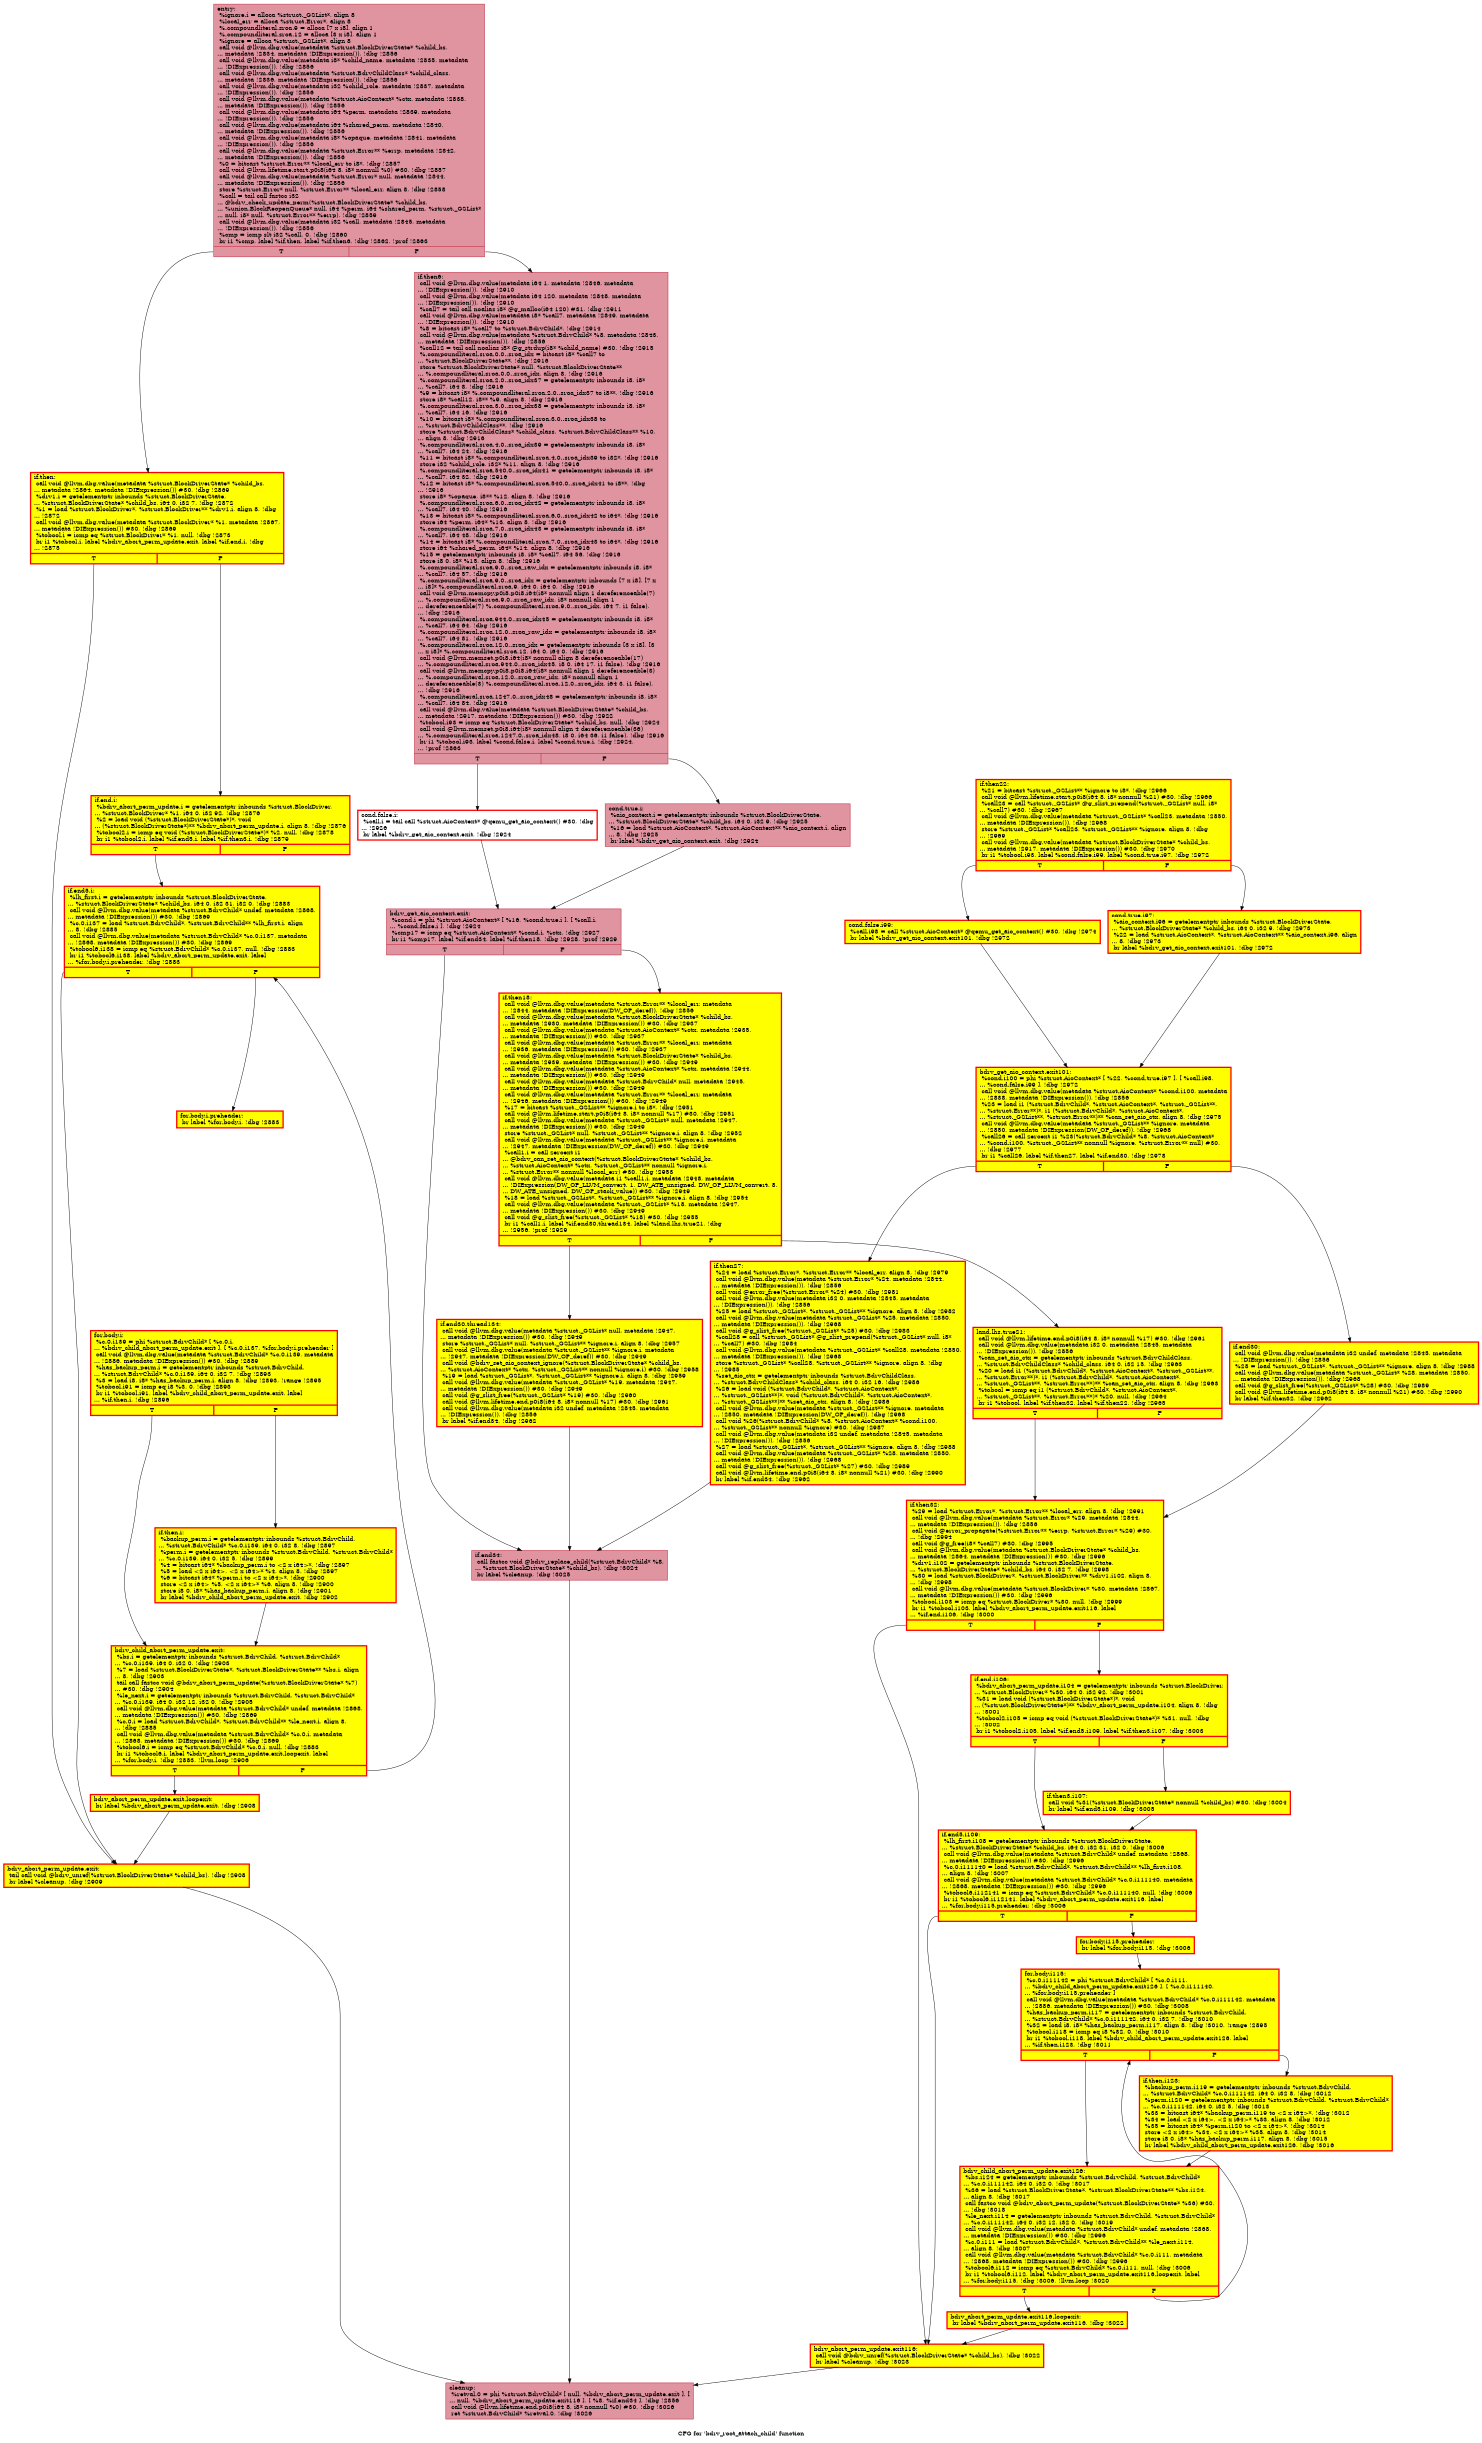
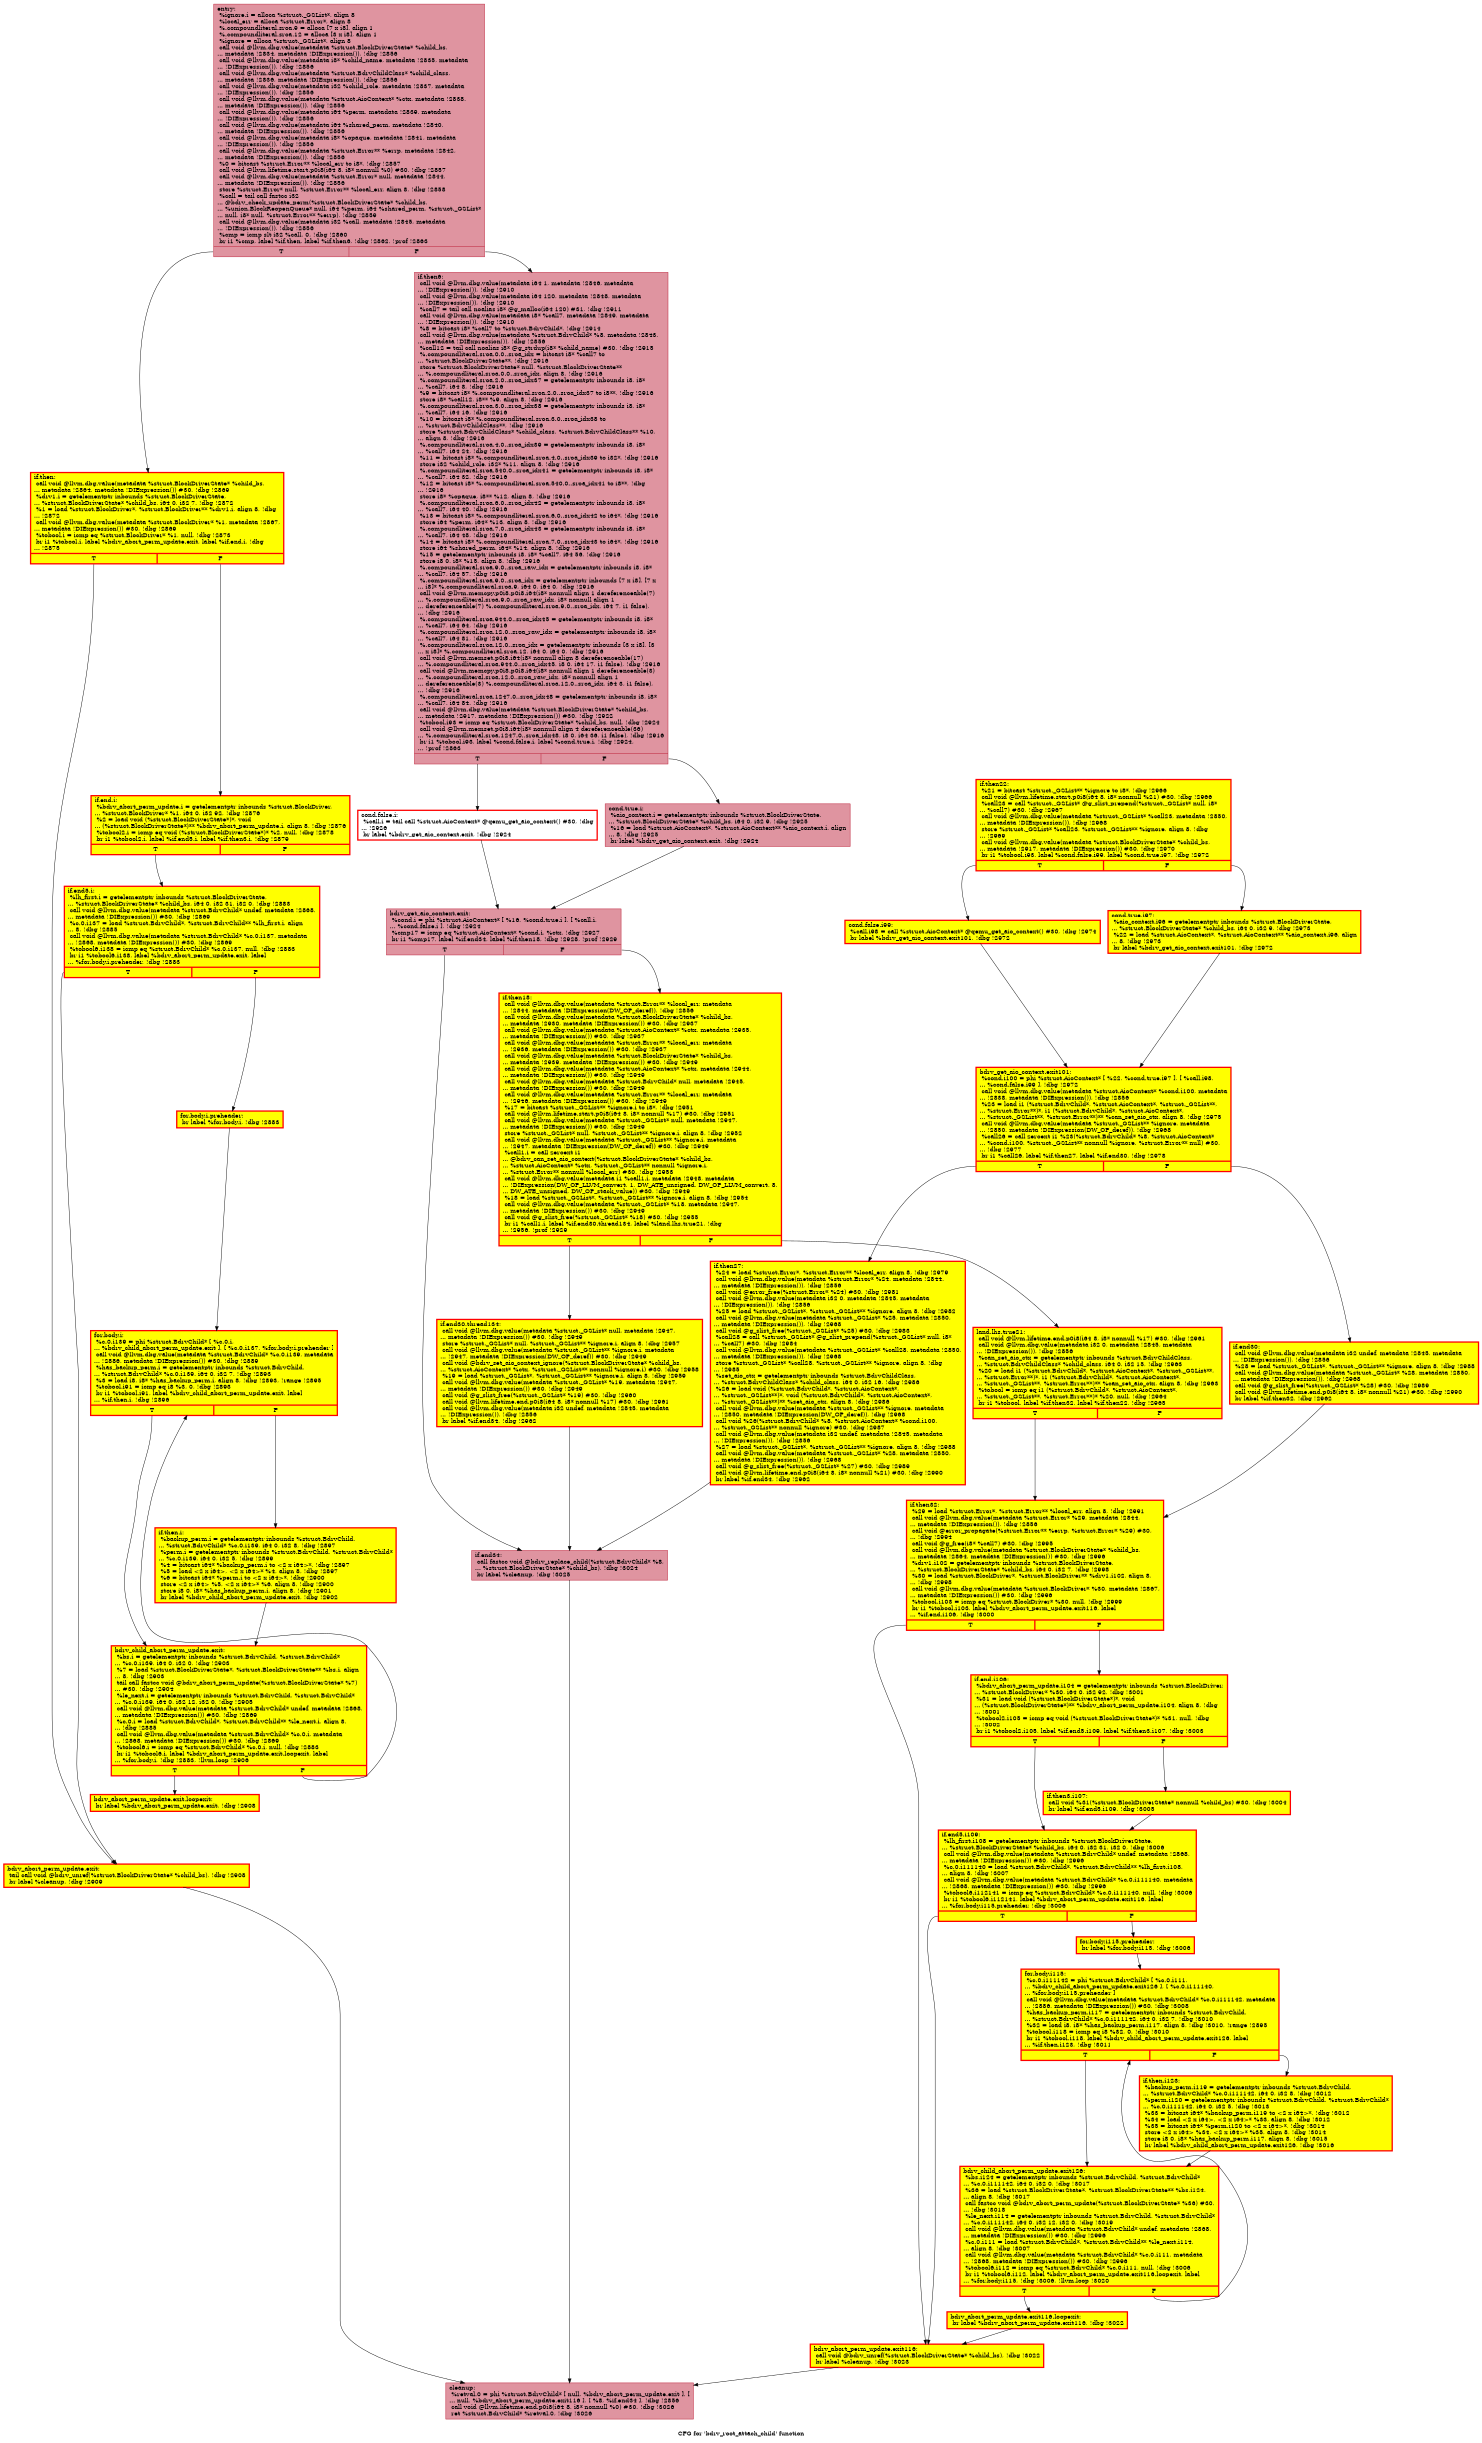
none -> (223, 1227)
(392, 1385) -> (271, 1637)
(153, 1836) -> none
